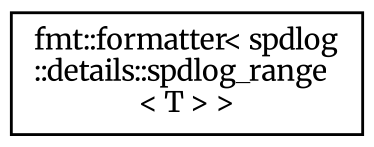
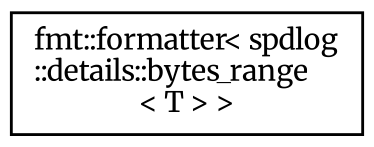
(187, 74) -> (187, 74)
